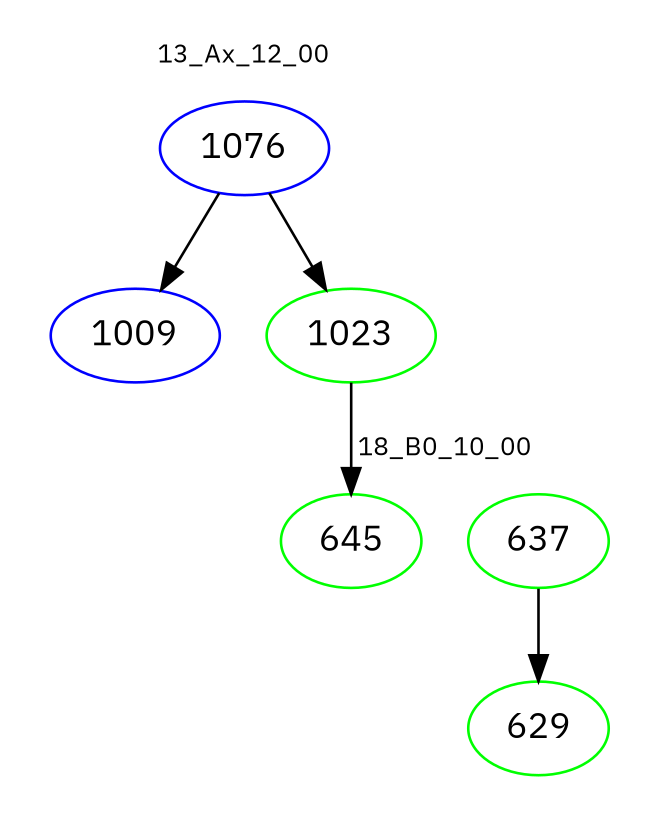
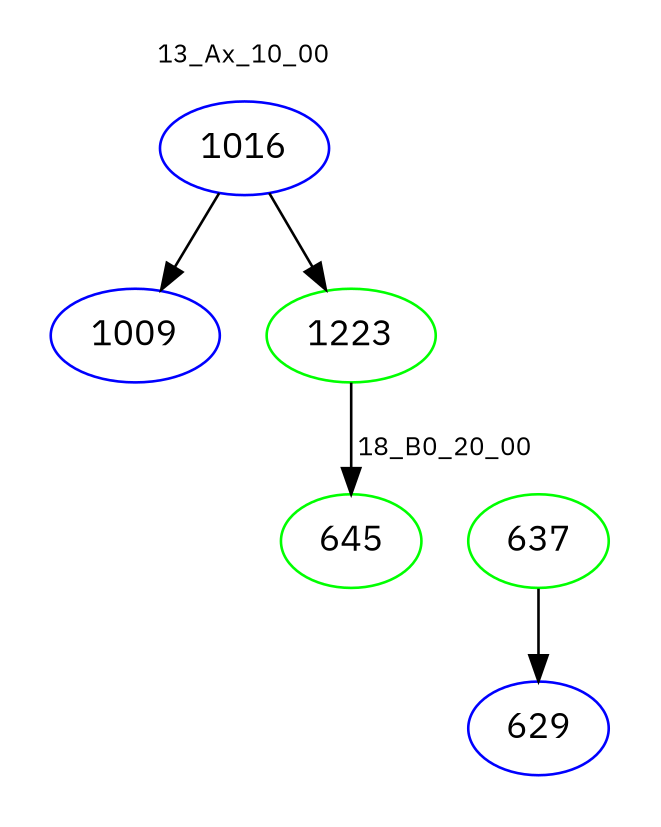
(245, 56) -> (245, 56)
(245, 148) -> (245, 148)
(351, 336) -> (351, 336)
(445, 449) -> (445, 449)
(538, 728) -> (538, 728)
